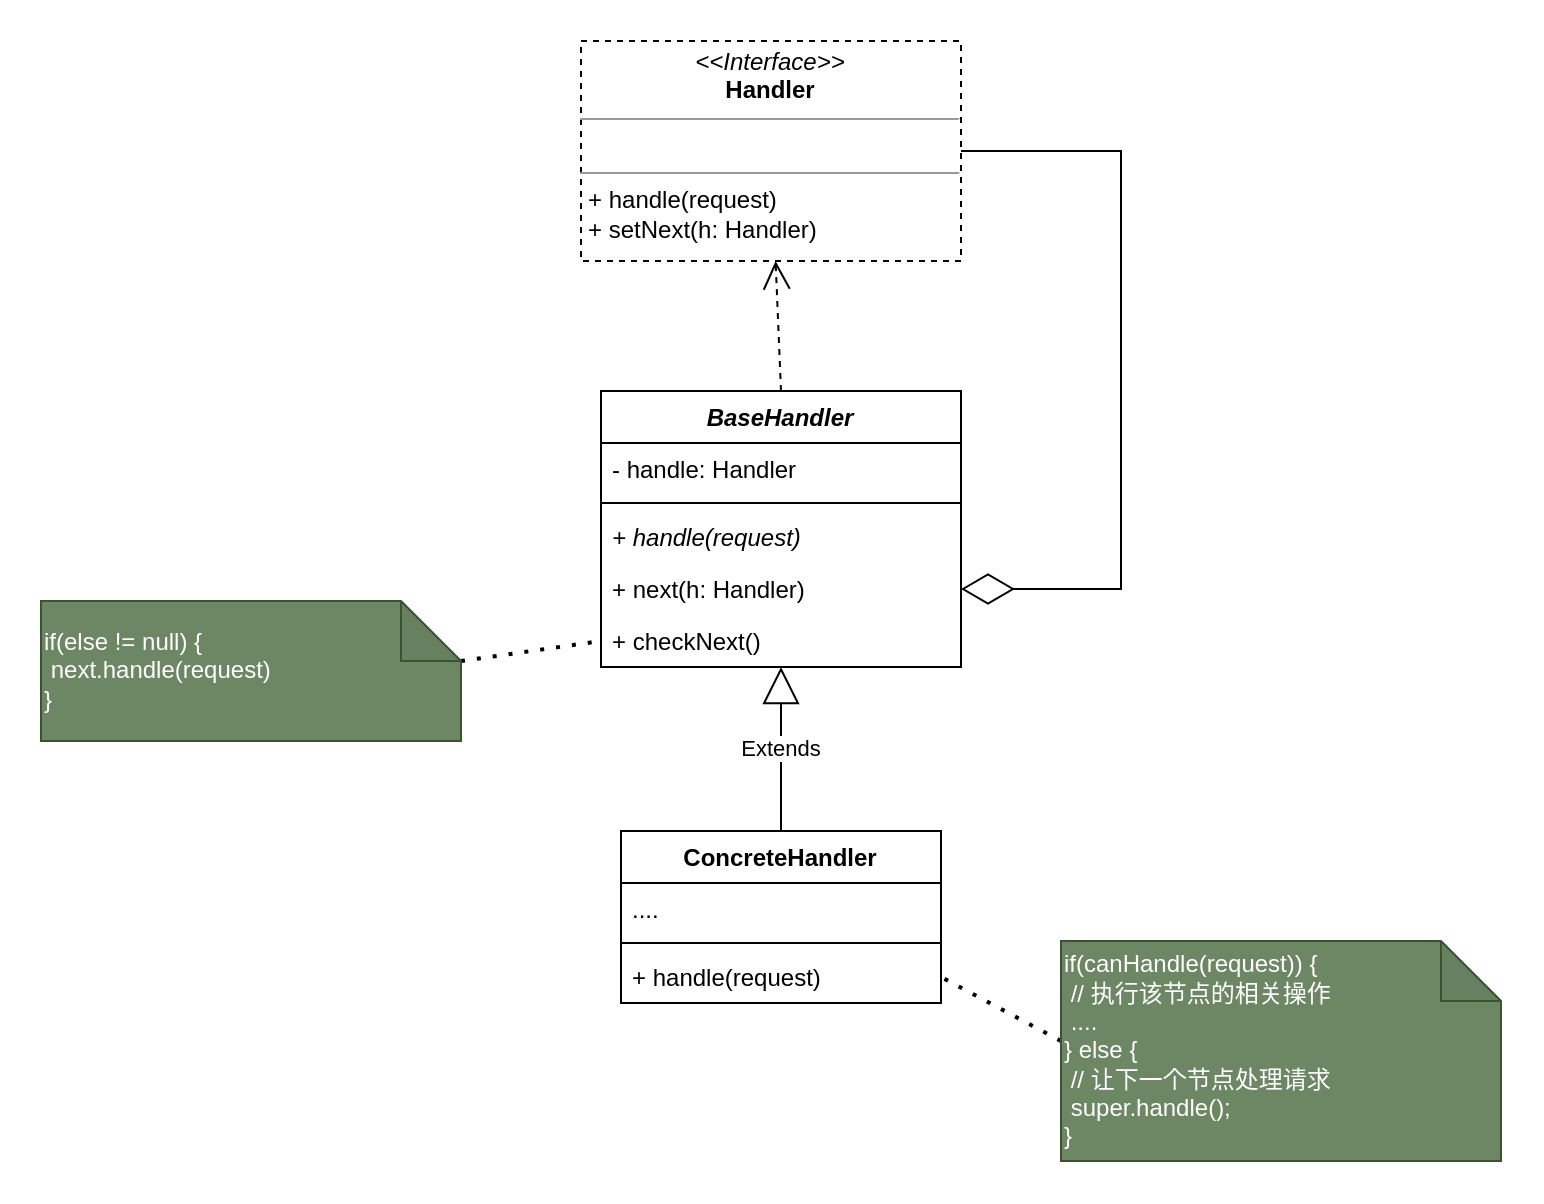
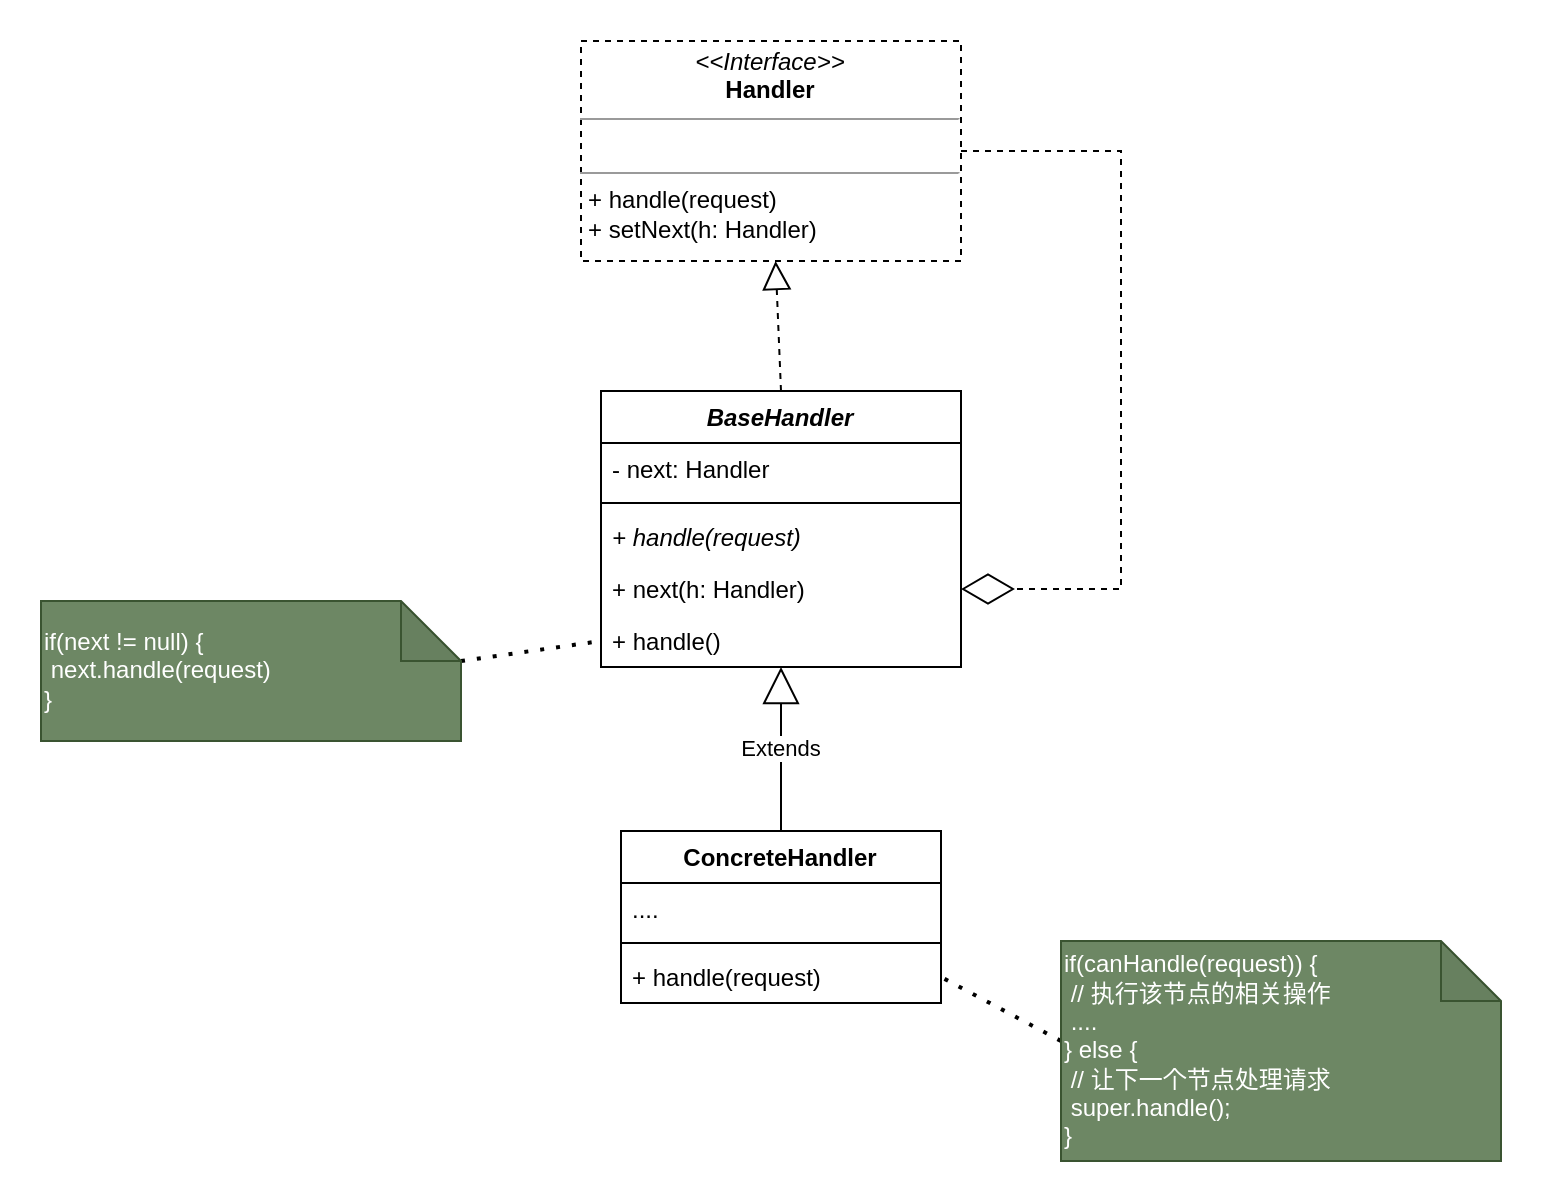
(776, 279) -> (777, 290)
(1121, 346) -> (1121, 346)
(711, 470) -> (700, 470)
(696, 642) -> (673, 642)
(173, 671) -> (173, 671)
